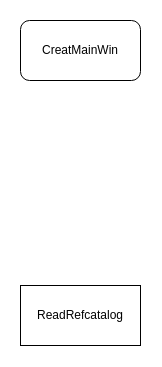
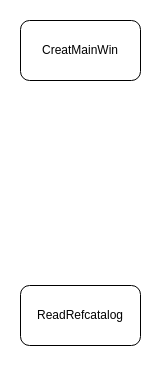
(81, 316) -> (81, 316)
